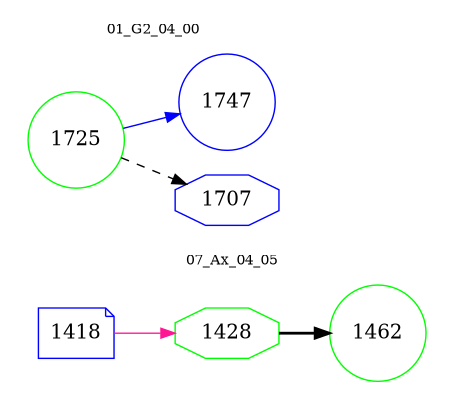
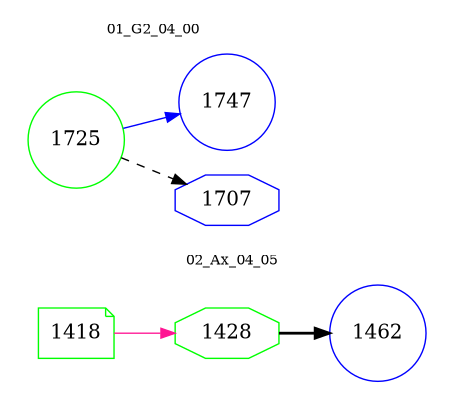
(232, 261) -> (232, 261)
(76, 333) -> (76, 333)
(378, 333) -> (378, 333)
